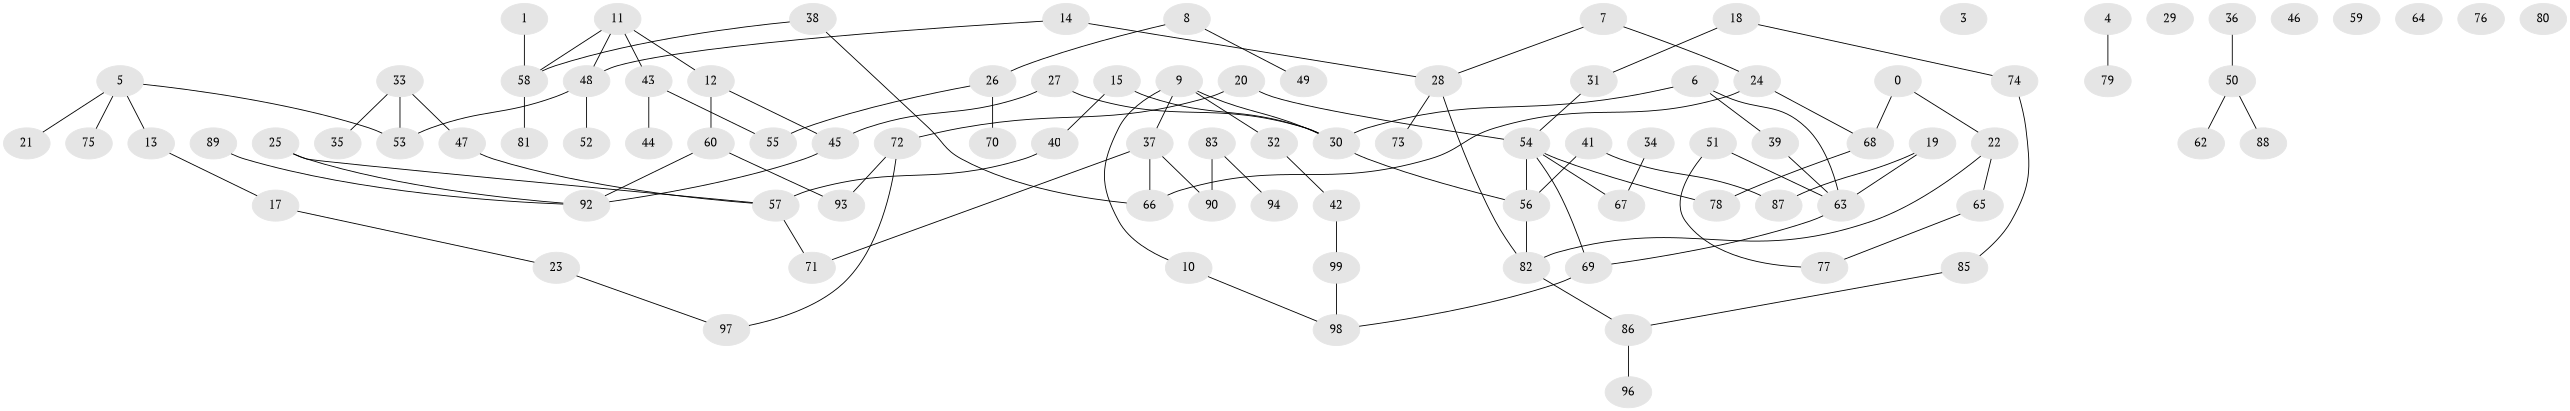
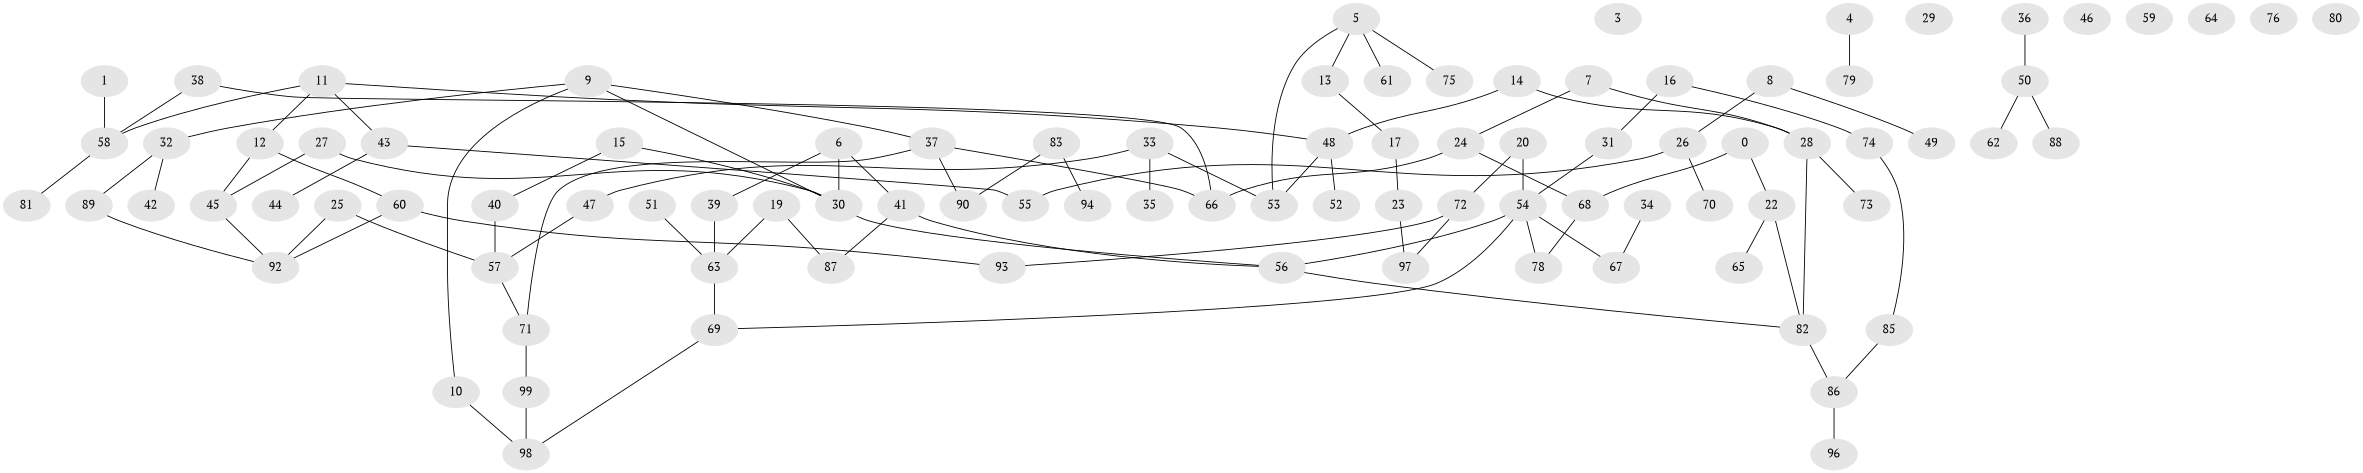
(1736, 19) -> (1670, 81)
(1794, 118) -> (870, 174)
(27, 143) -> (1387, 81)
none -> (128, 175)
(1336, 237) -> (526, 361)
(1825, 268) -> none
